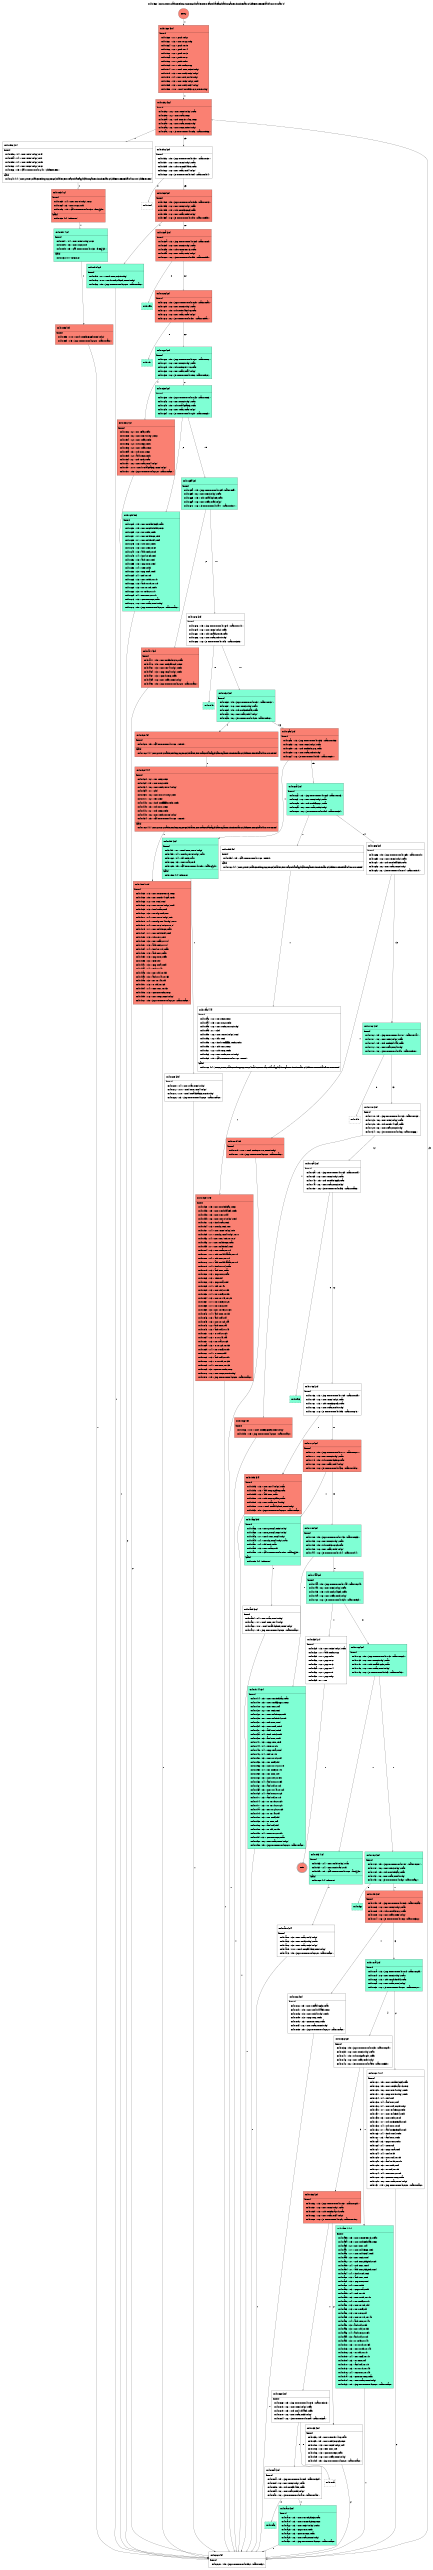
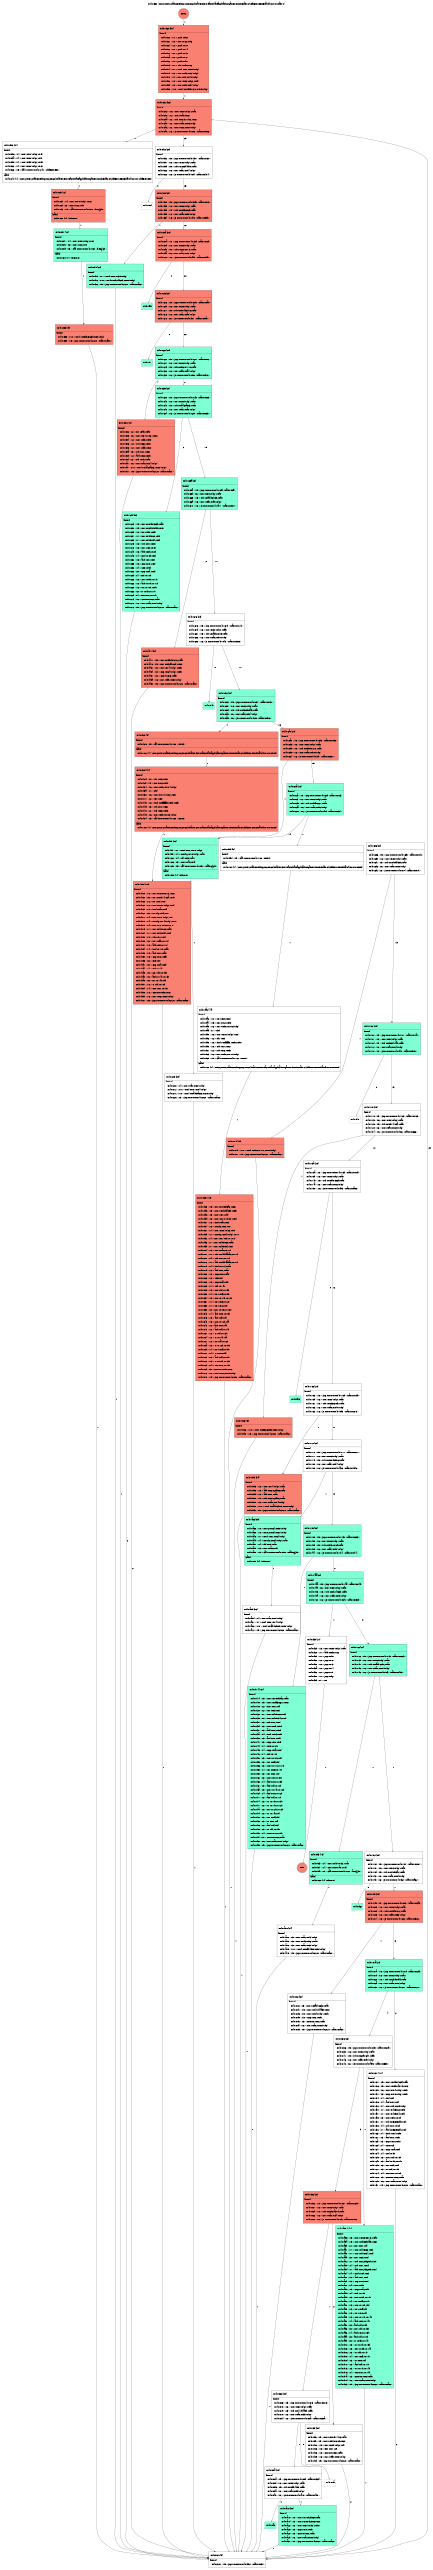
(355, 828) -> (267, 837)
(332, 1456) -> (332, 1456)
(394, 1868) -> (394, 1868)
